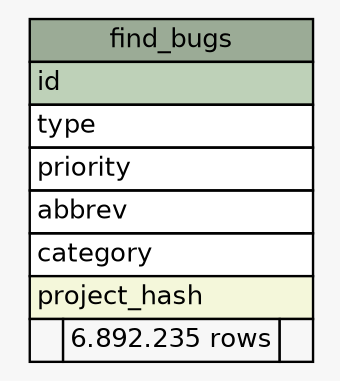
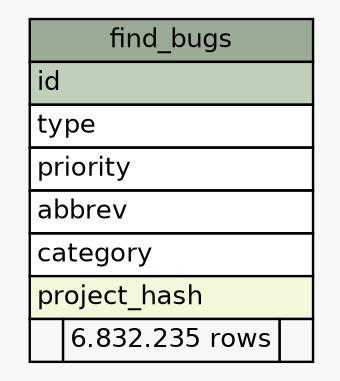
(171, 339) -> (171, 339)
